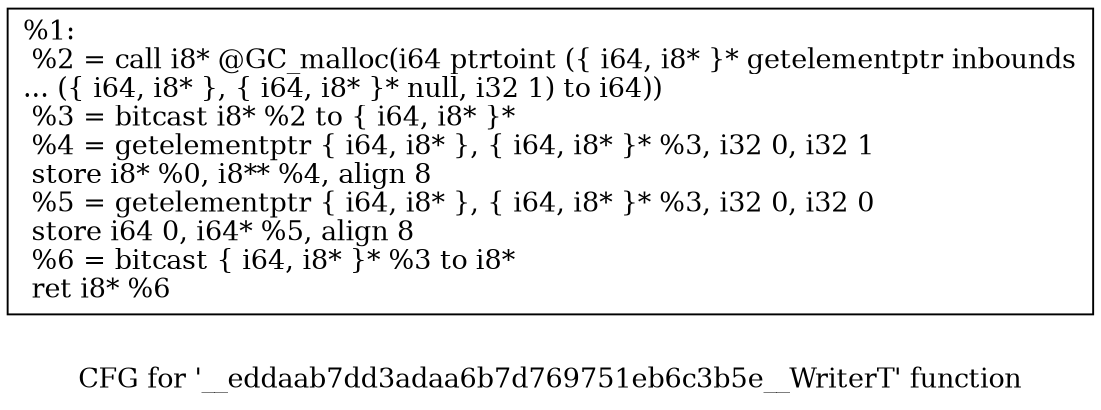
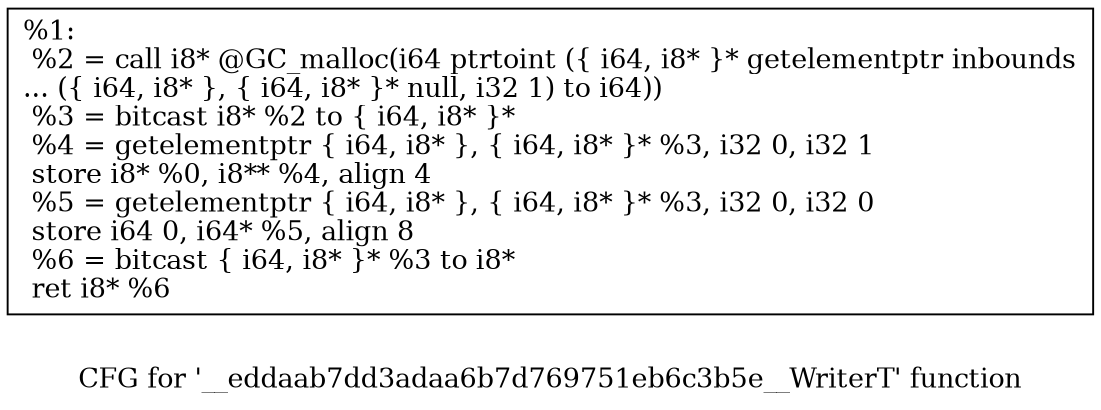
(227, 175) -> (227, 175)
